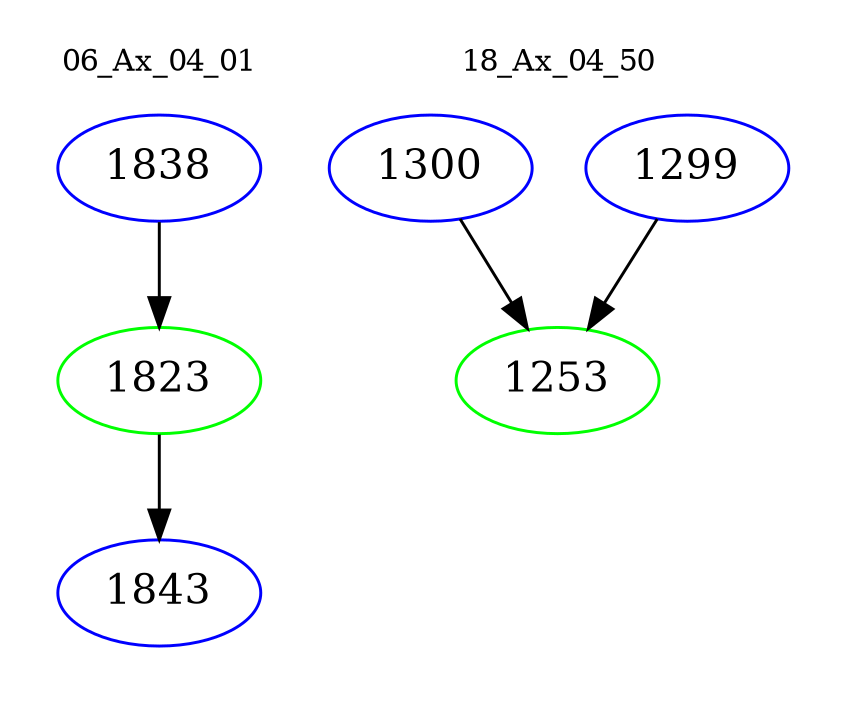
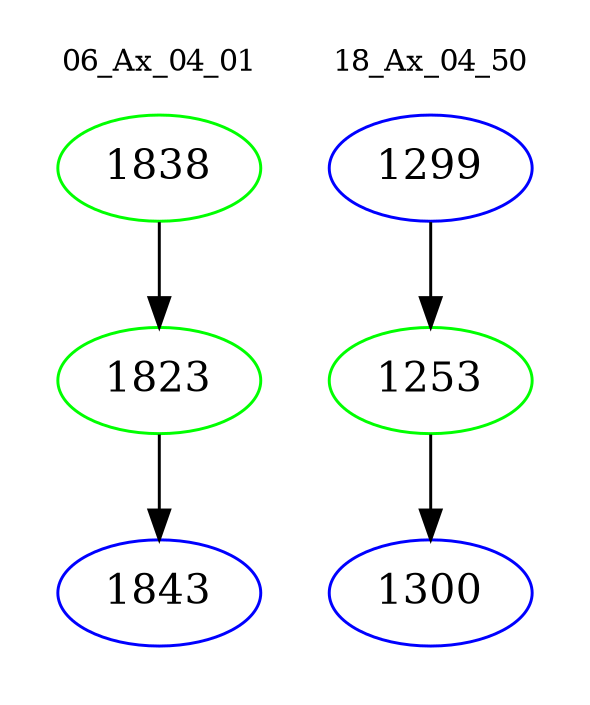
(159, 168) -> (159, 168)
(486, 261) -> (431, 472)
